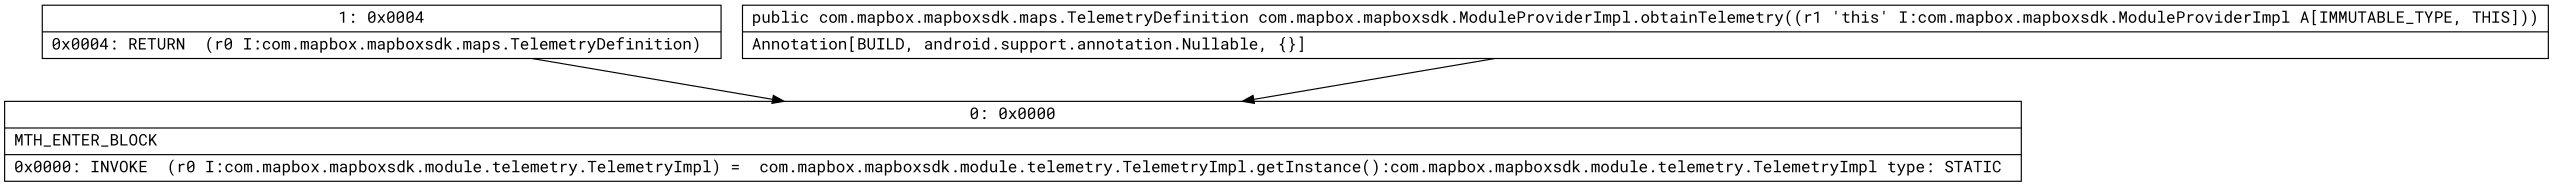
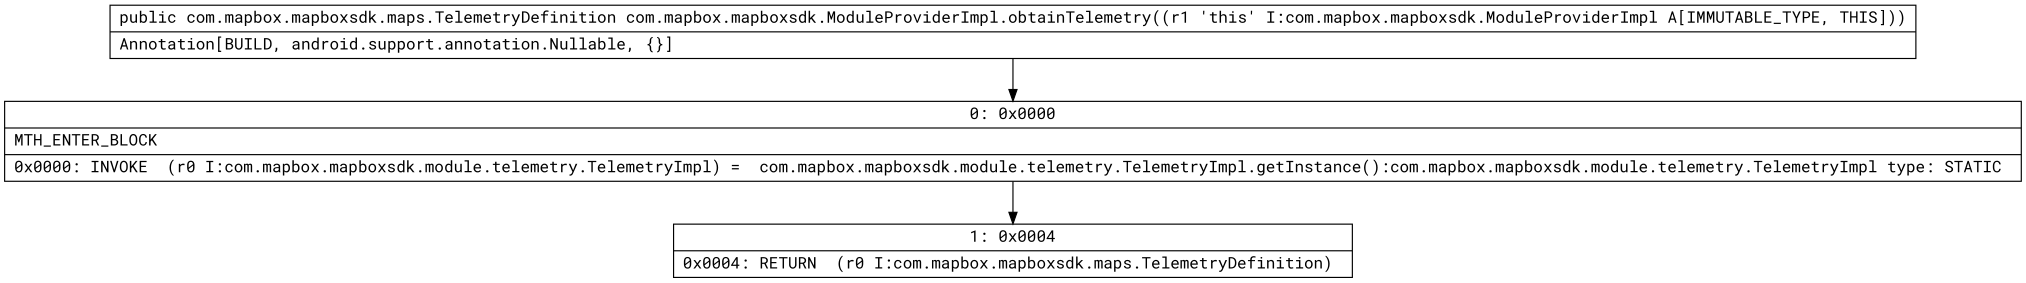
(652, 79) -> (1013, 197)
